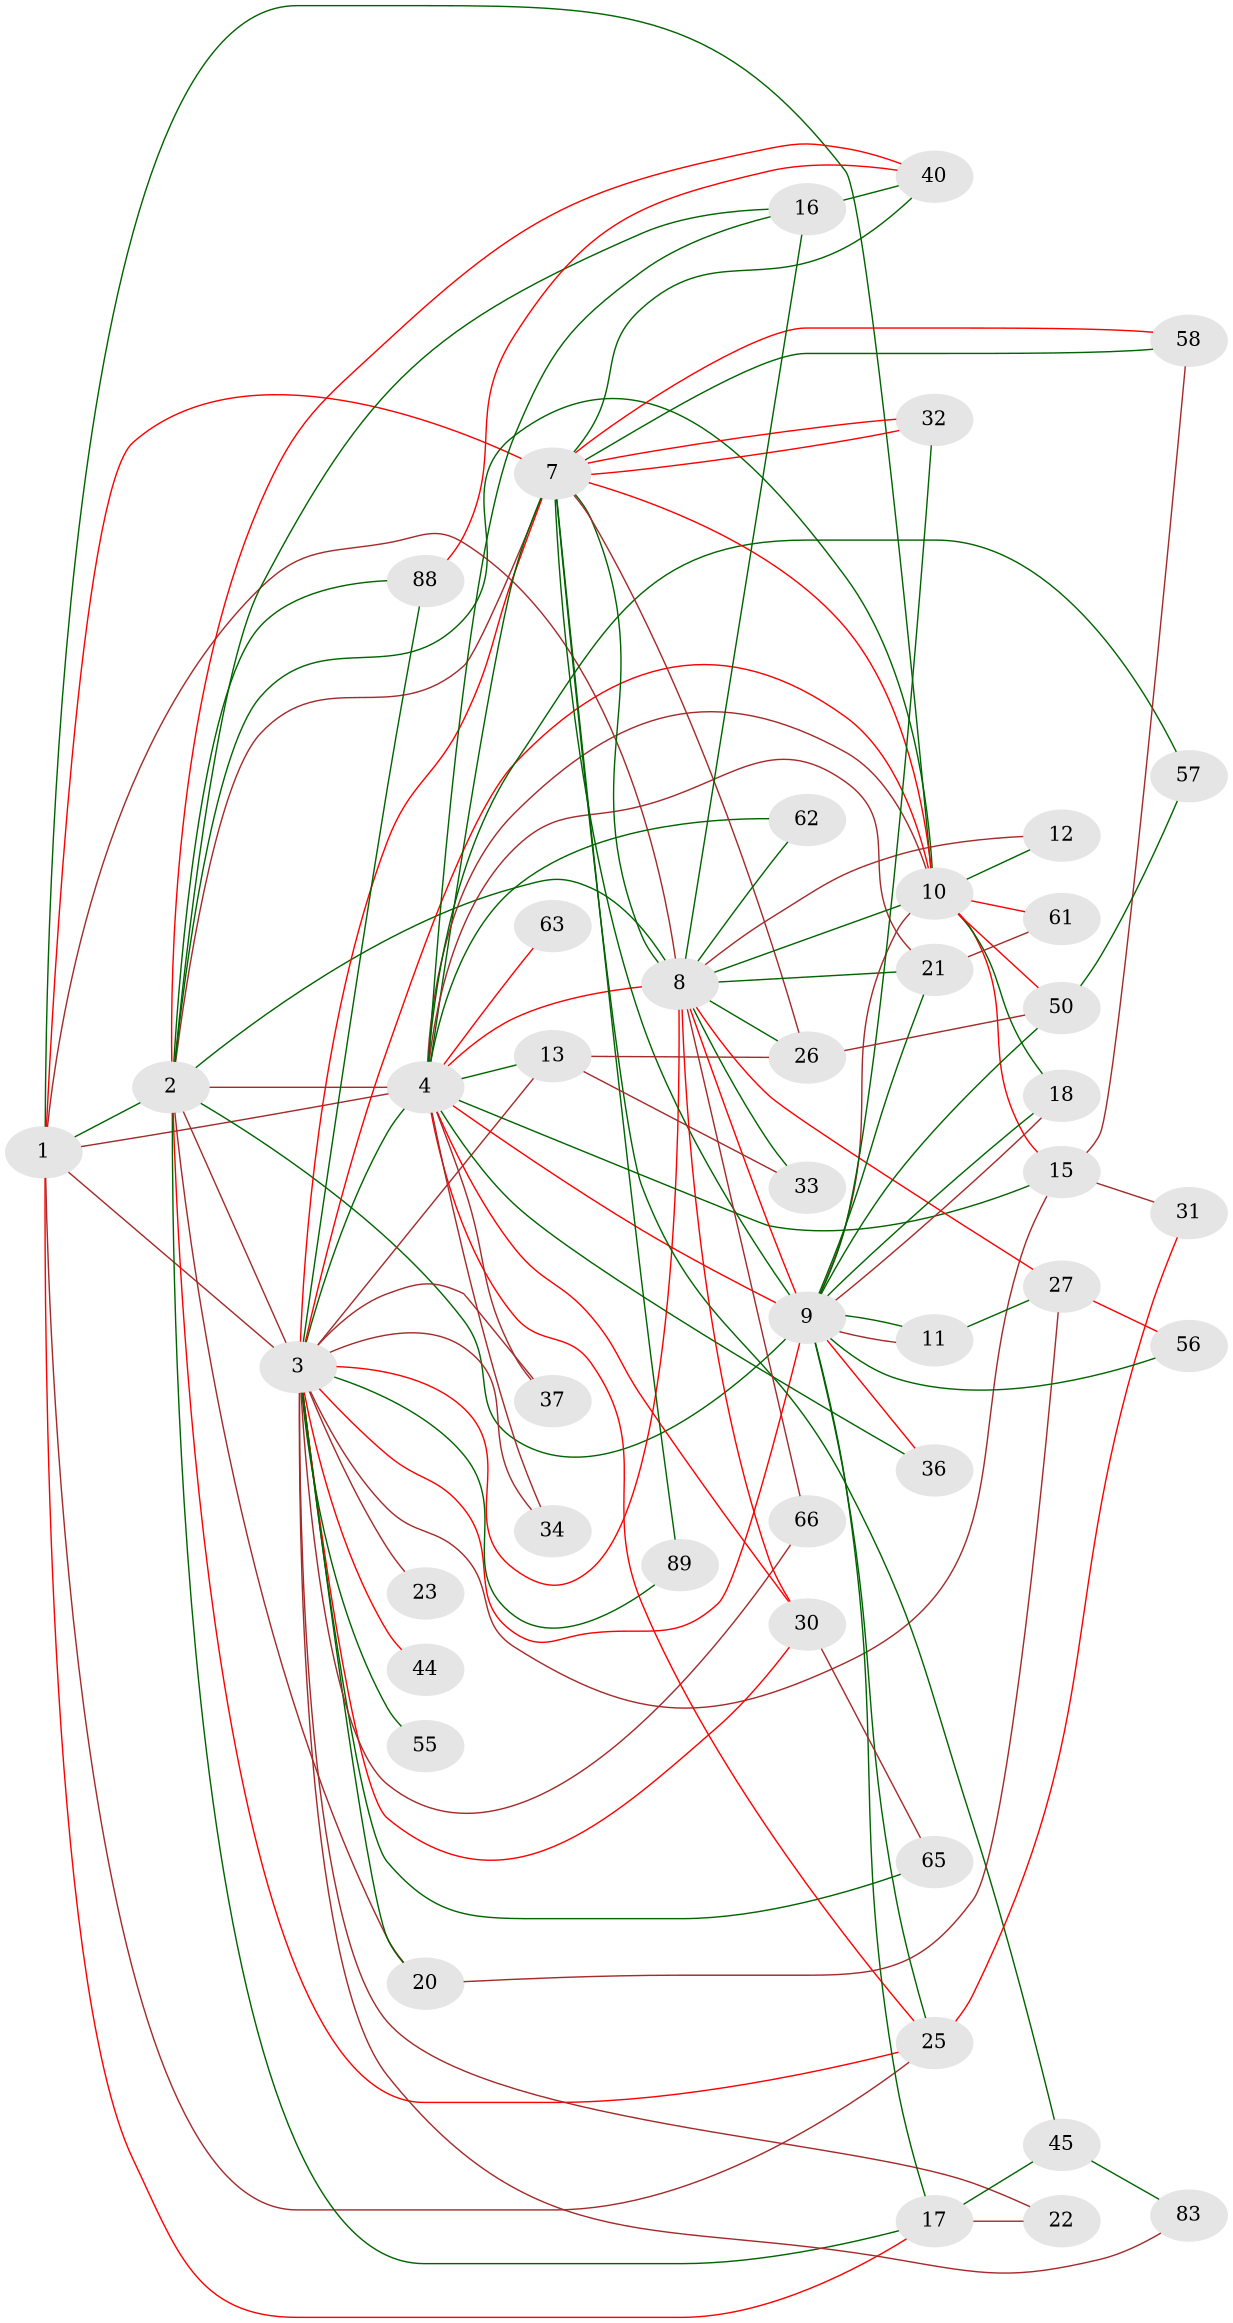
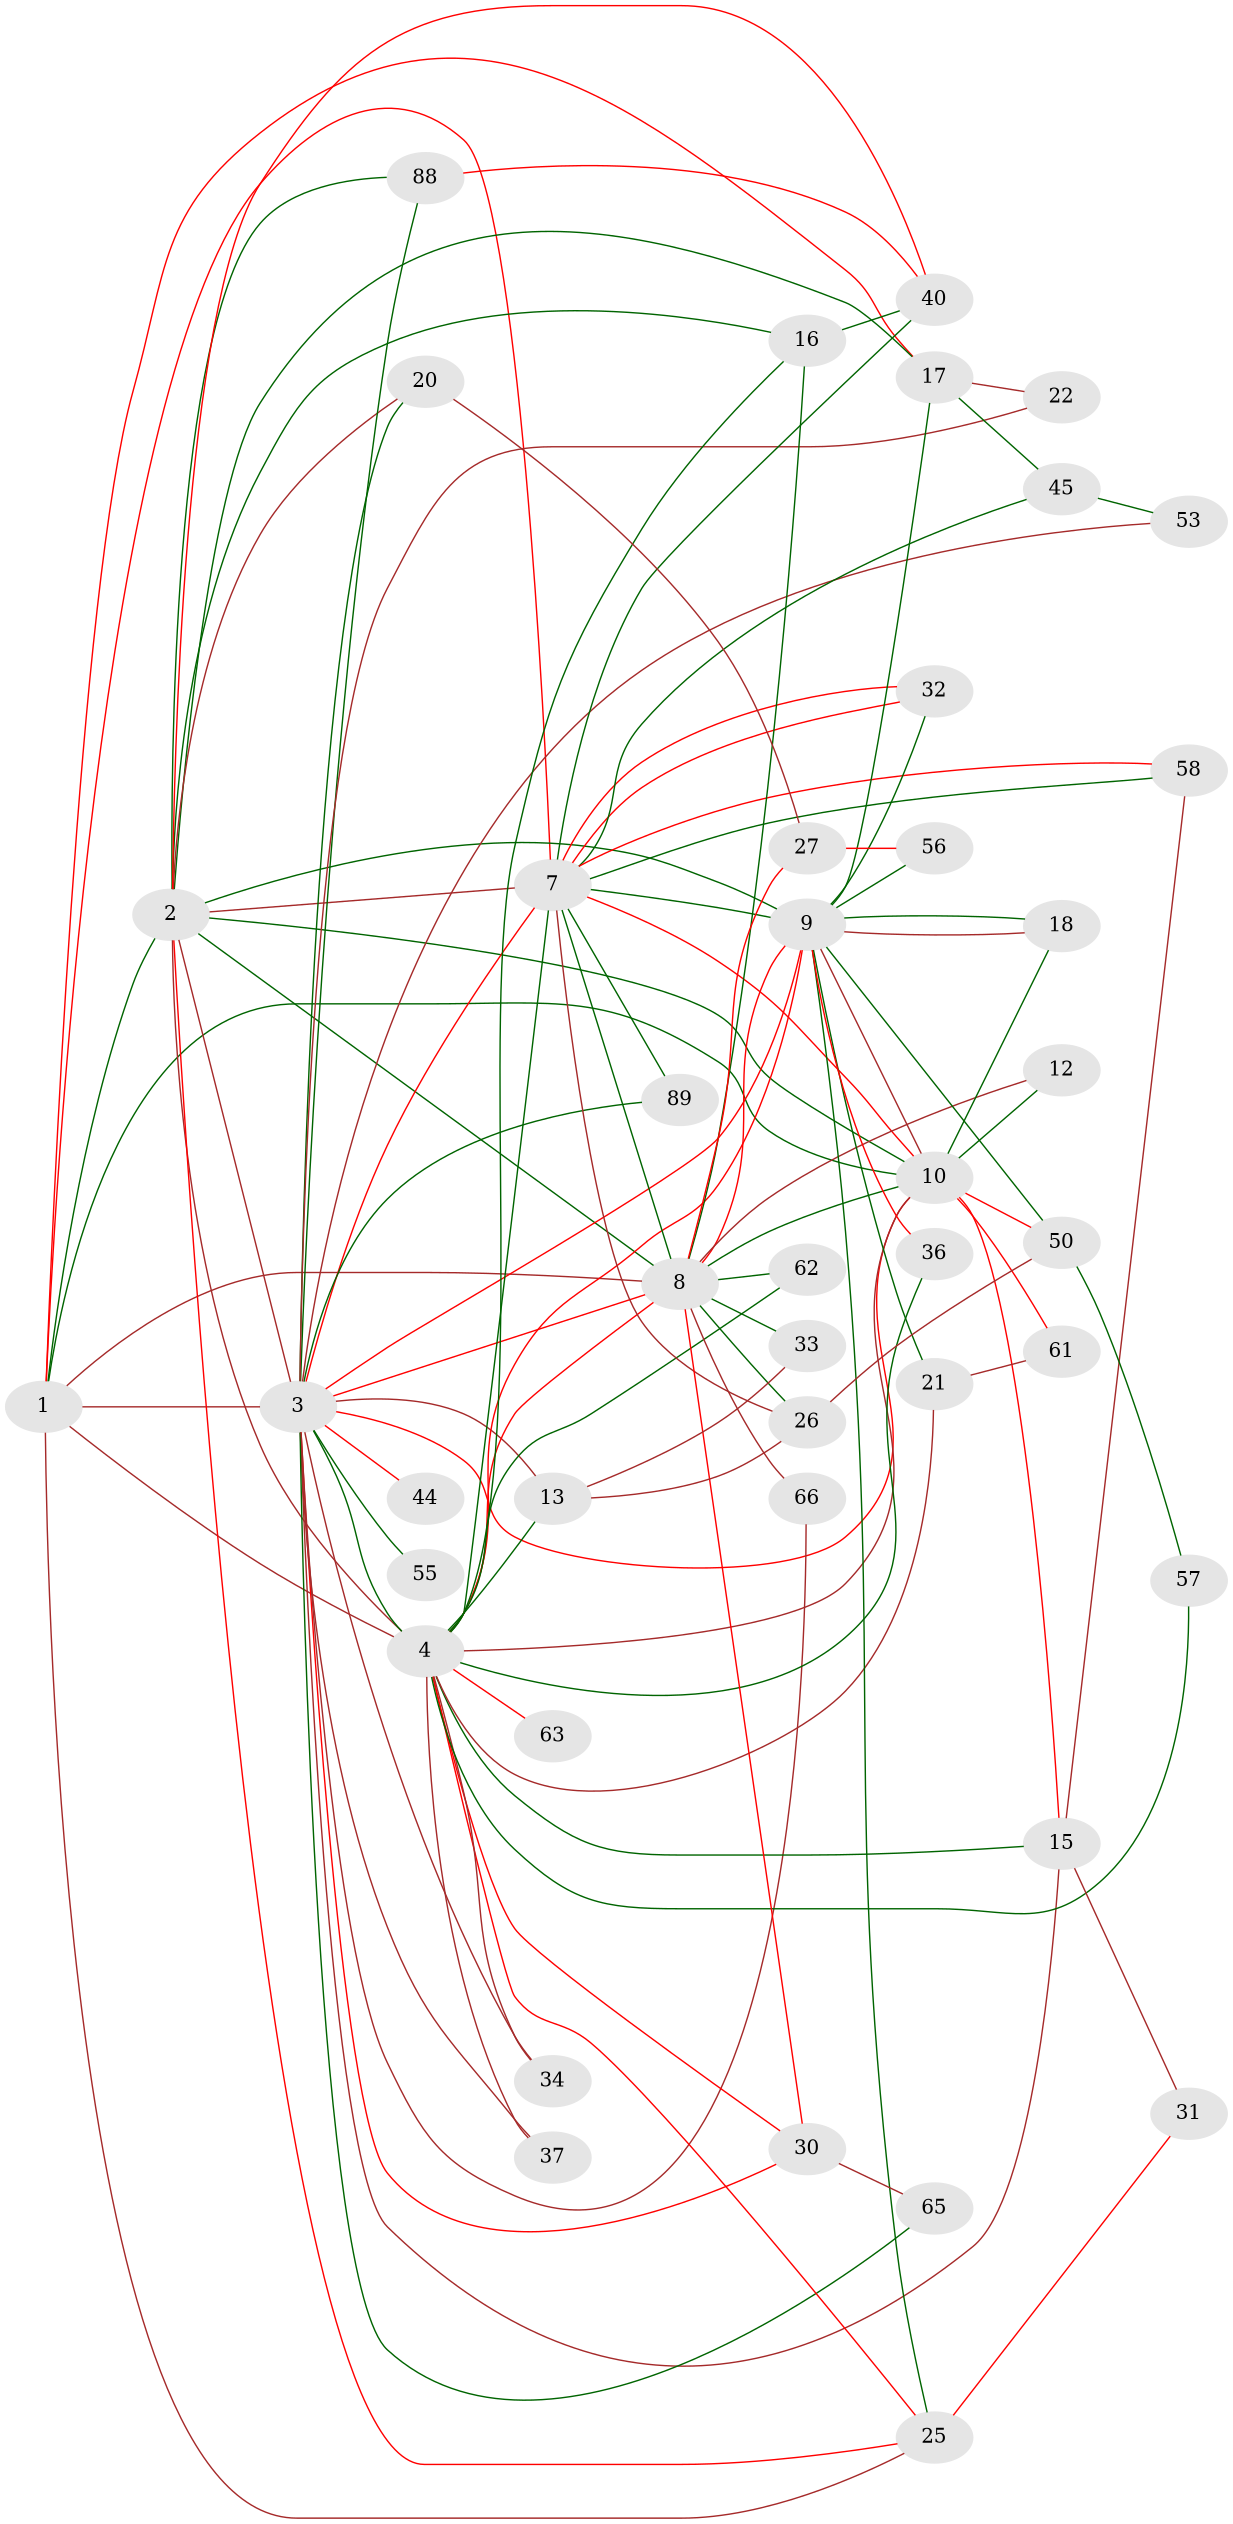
(807, 977) -> none
(935, 1340) -> none
(426, 1593) -> none
(1189, 2216) -> (1189, 522)
